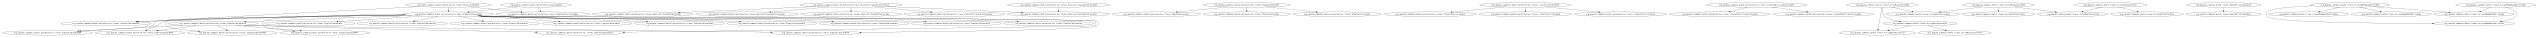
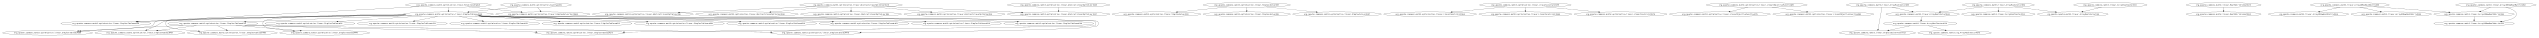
(448, 5) -> (448, 5)
(2147, 14) -> none
(1887, 18) -> (1922, 18)
(2324, 22) -> (2474, 18)
(1877, 33) -> (1877, 33)
(1955, 33) -> (1955, 33)
